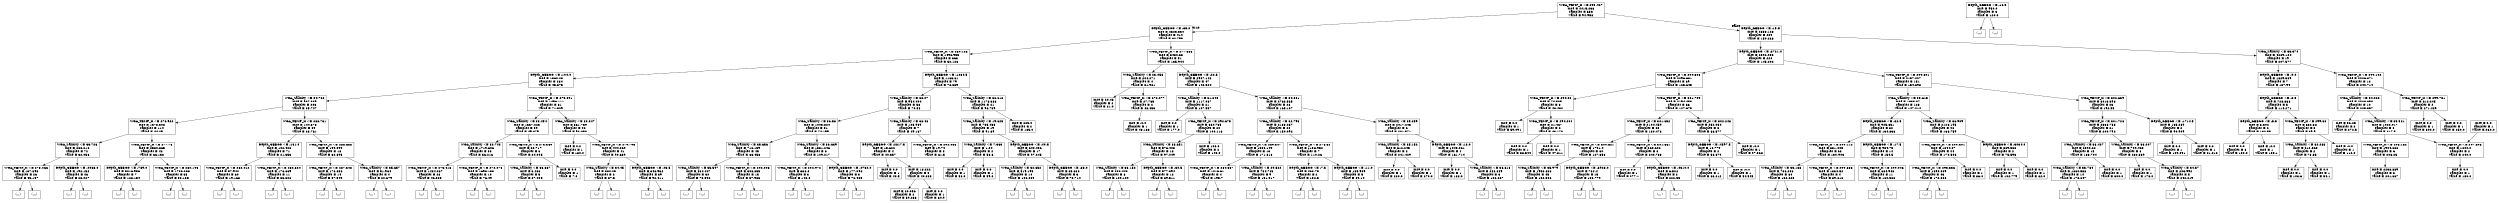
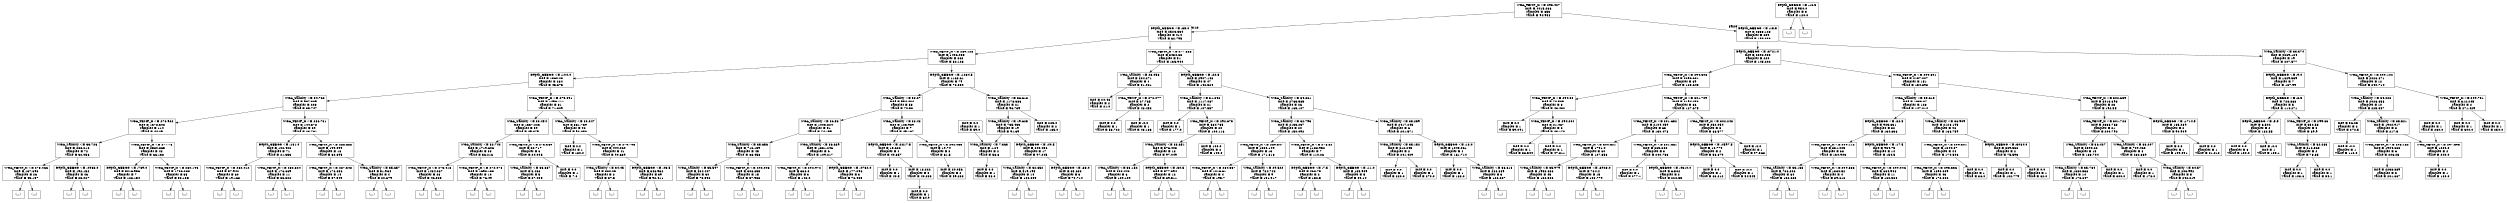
none -> (1108, 127)
(2326, 138) -> (2347, 137)
(983, 161) -> (978, 137)
(913, 183) -> (946, 161)
